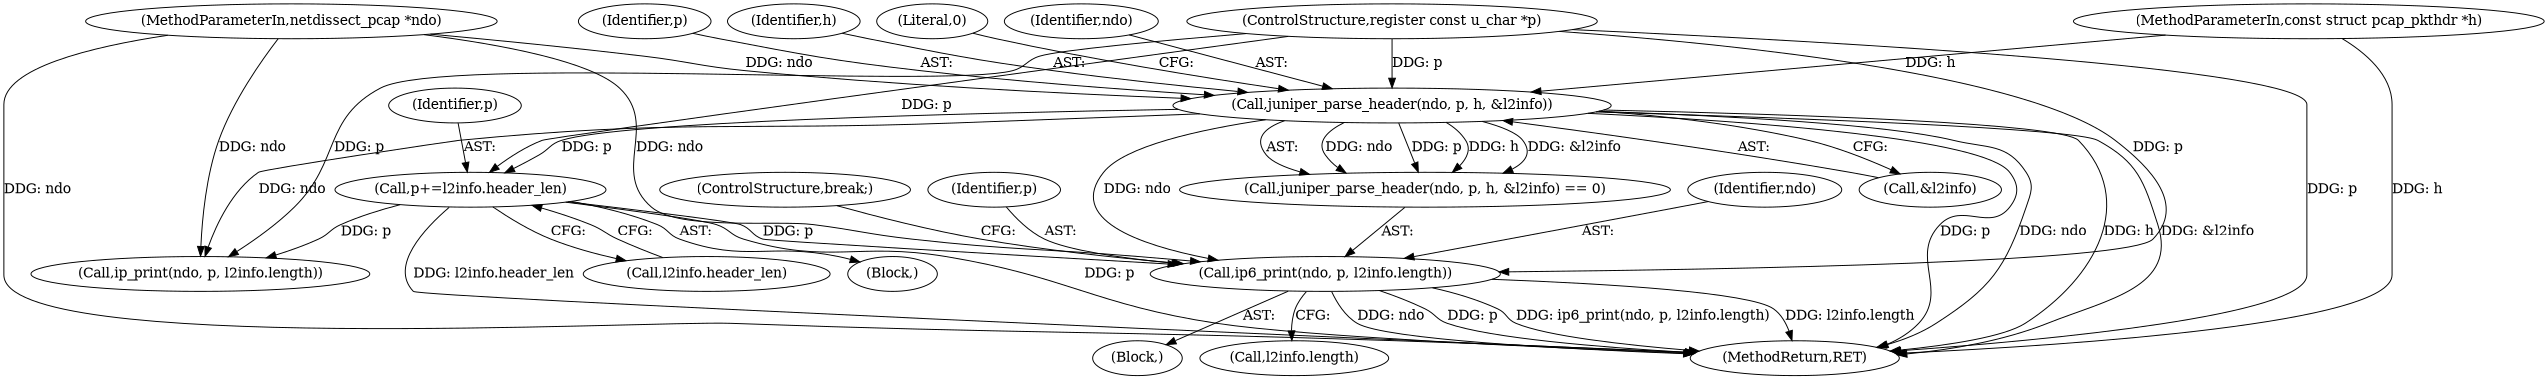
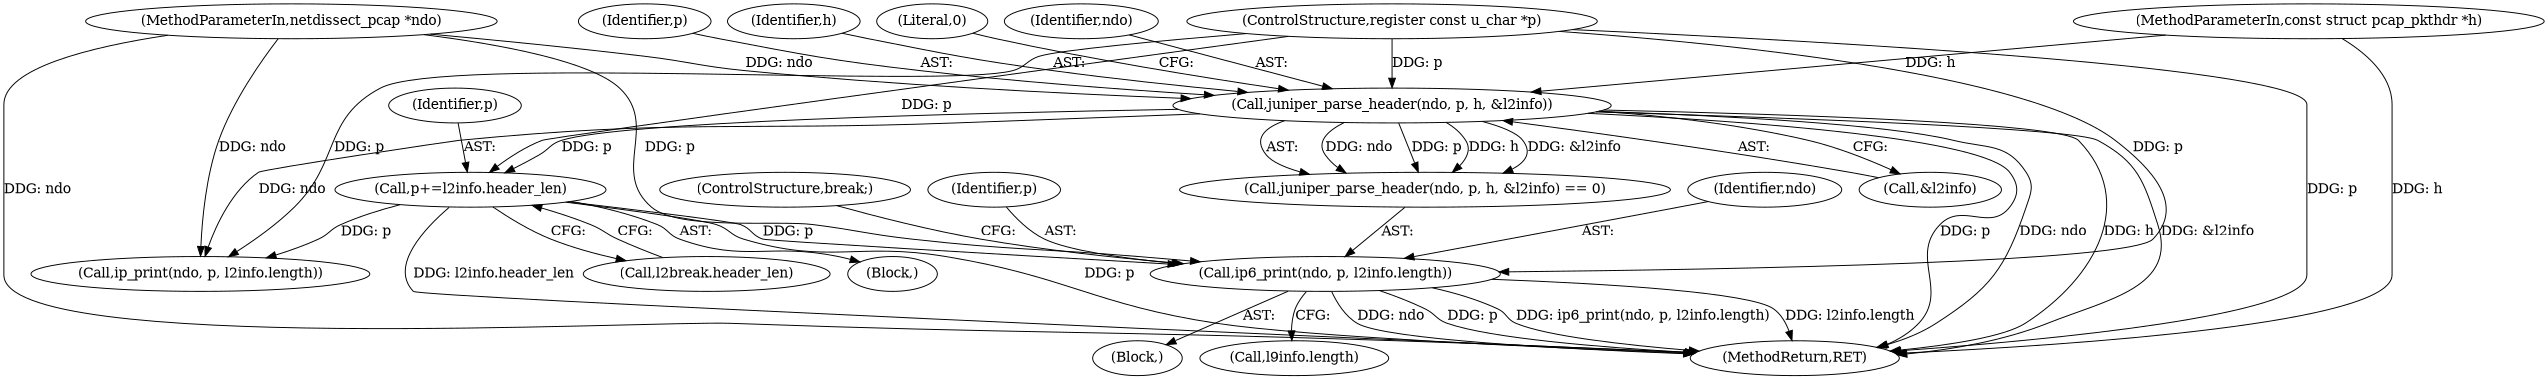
(670, 148) -> (670, 148)
(1107, 169) -> none
(707, 274) -> (707, 274)
(1294, 358) -> (1294, 358)
